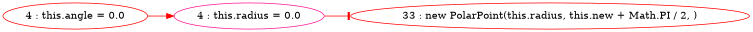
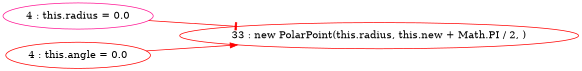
(157, 16) -> (188, 48)
